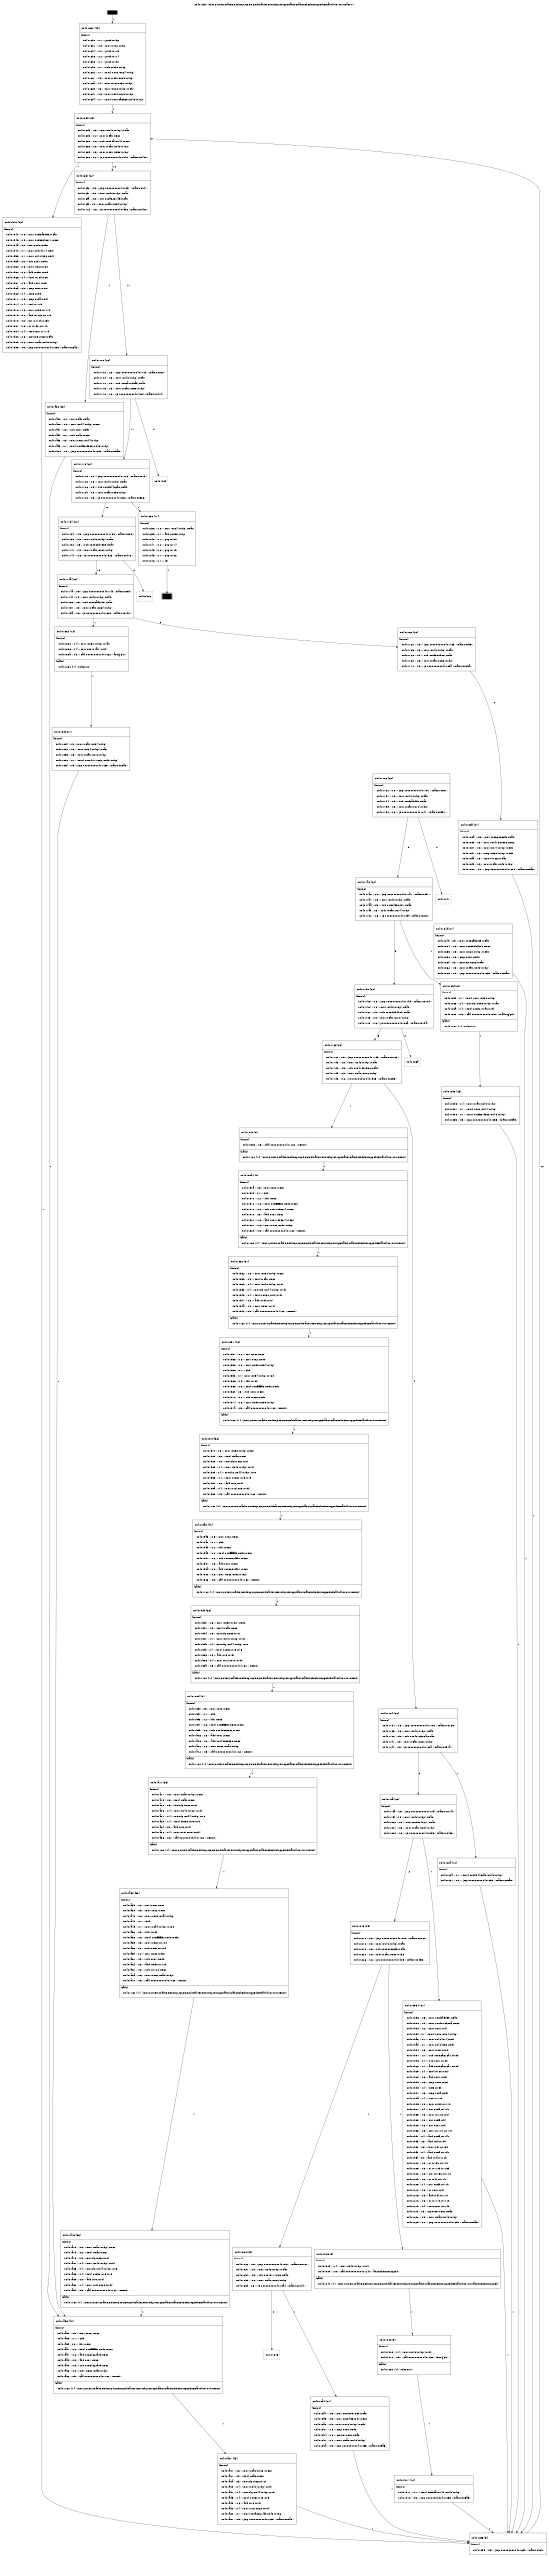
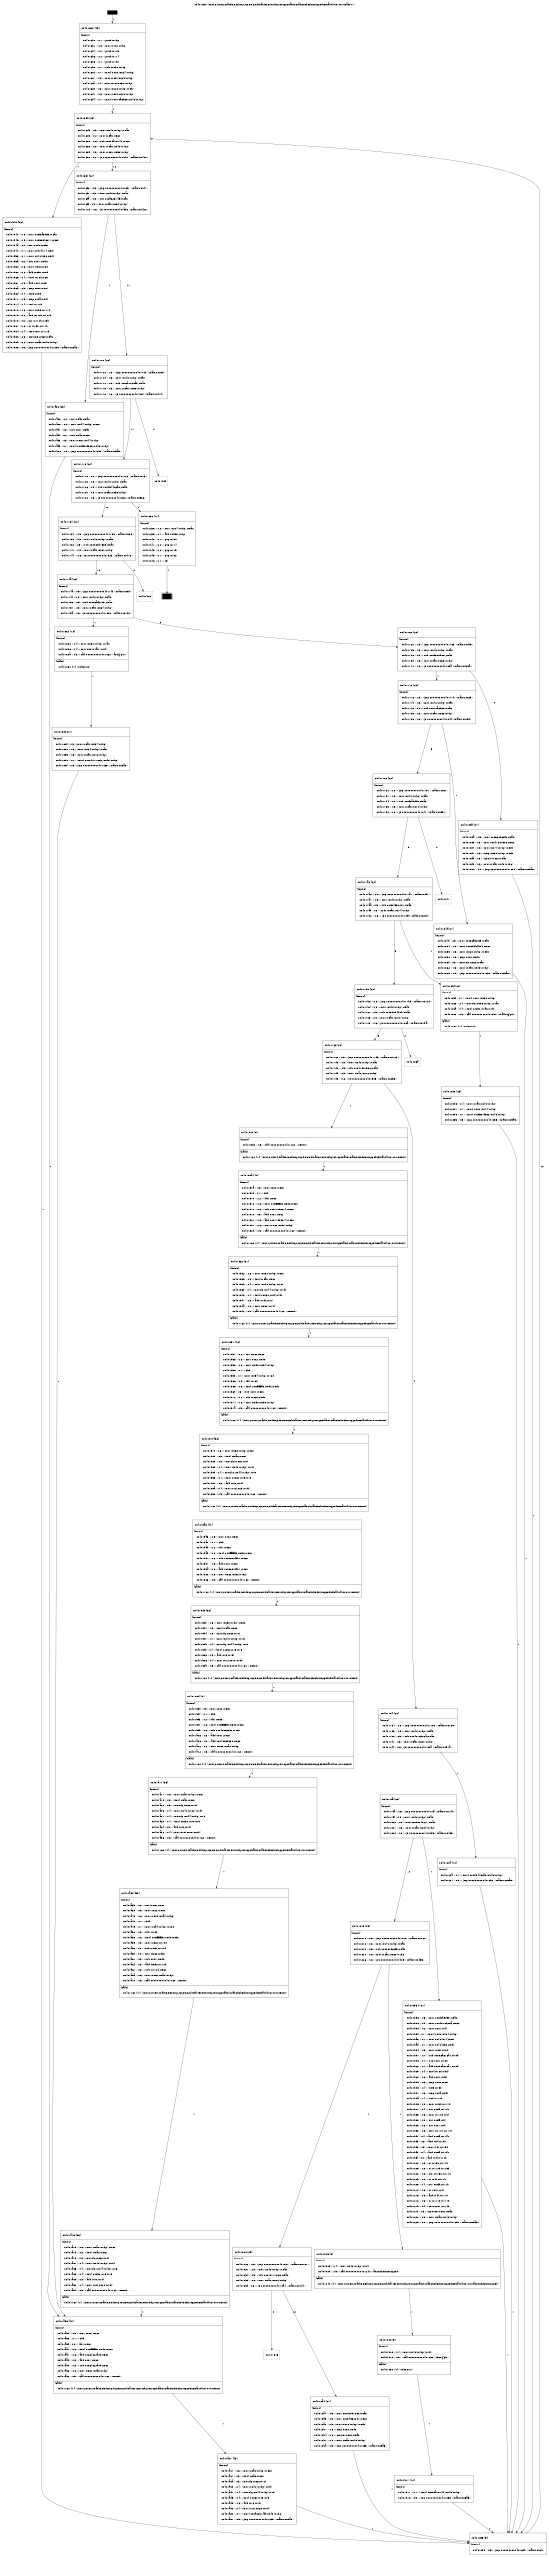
none -> (437, 702)
(281, 1515) -> none
(418, 1773) -> none
(294, 2312) -> (294, 2312)
